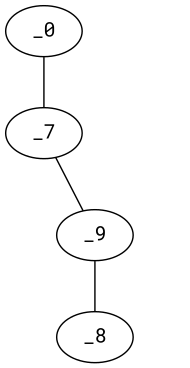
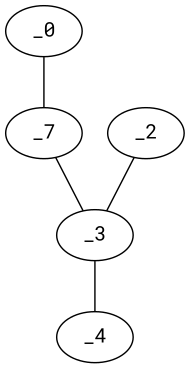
none -> (146, 133)
(95, 235) -> (95, 235)
(95, 337) -> (95, 337)
